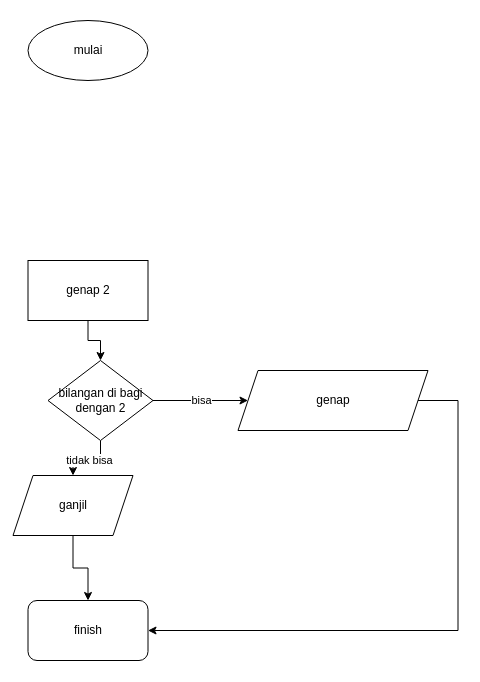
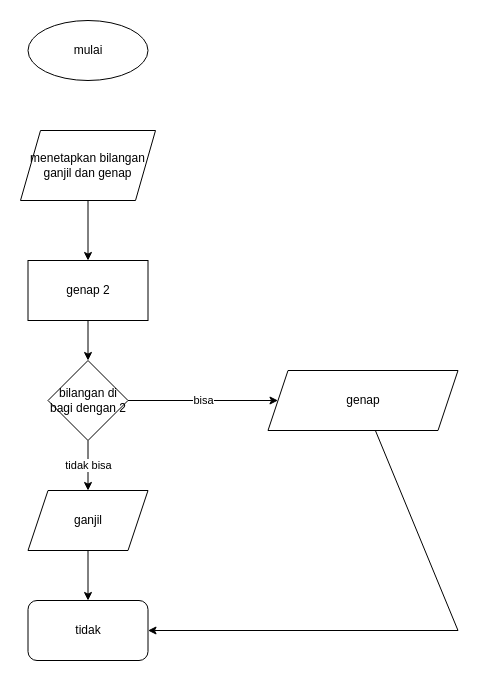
none -> (88, 166)
none -> (88, 227)
(101, 401) -> (88, 401)
(333, 401) -> (363, 401)
(73, 506) -> (88, 521)
(89, 631) -> (89, 631)
